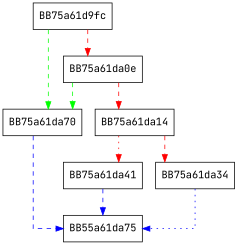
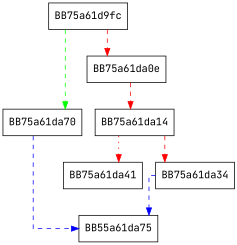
(73, 92) -> none
(103, 198) -> none
(192, 229) -> (149, 188)
